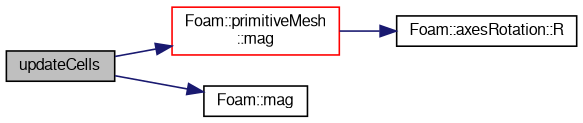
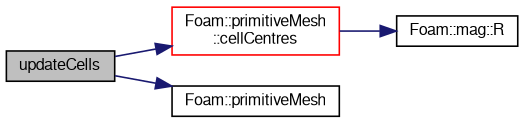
(256, 31) -> (256, 31)
(487, 31) -> (457, 31)
(256, 101) -> (256, 101)
